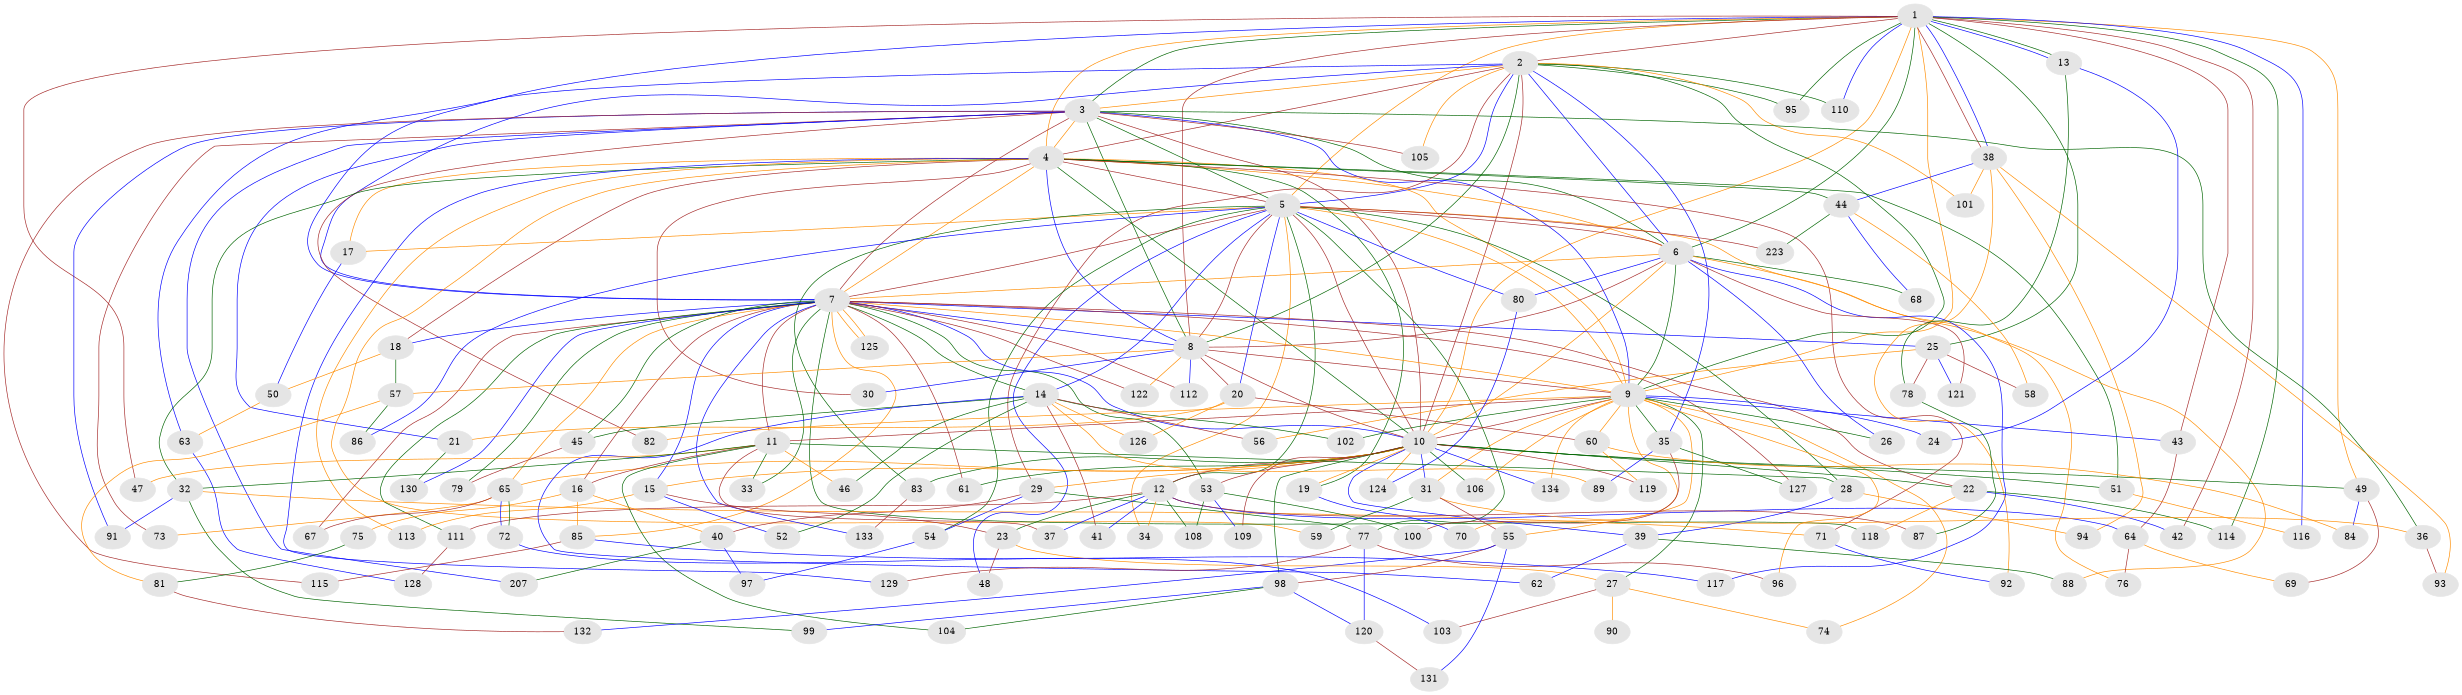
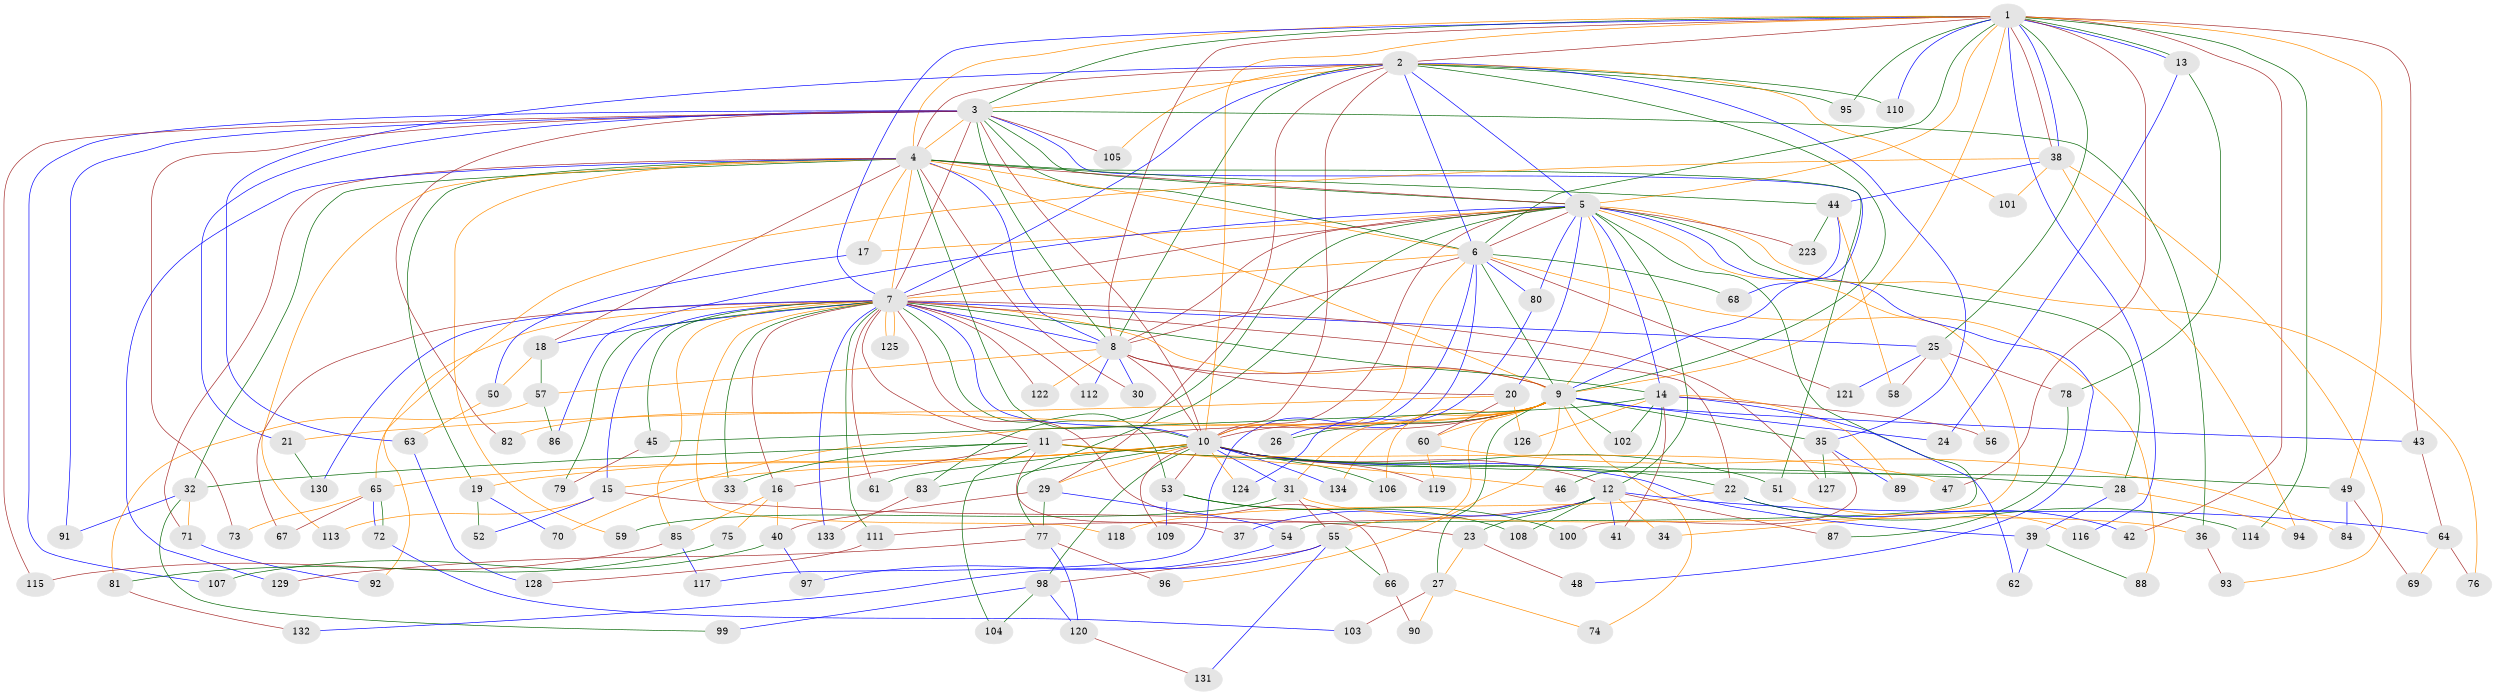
(922, 459) -> (478, 509)
(1365, 524) -> (700, 489)
(519, 585) -> (217, 585)
none -> (1391, 585)
